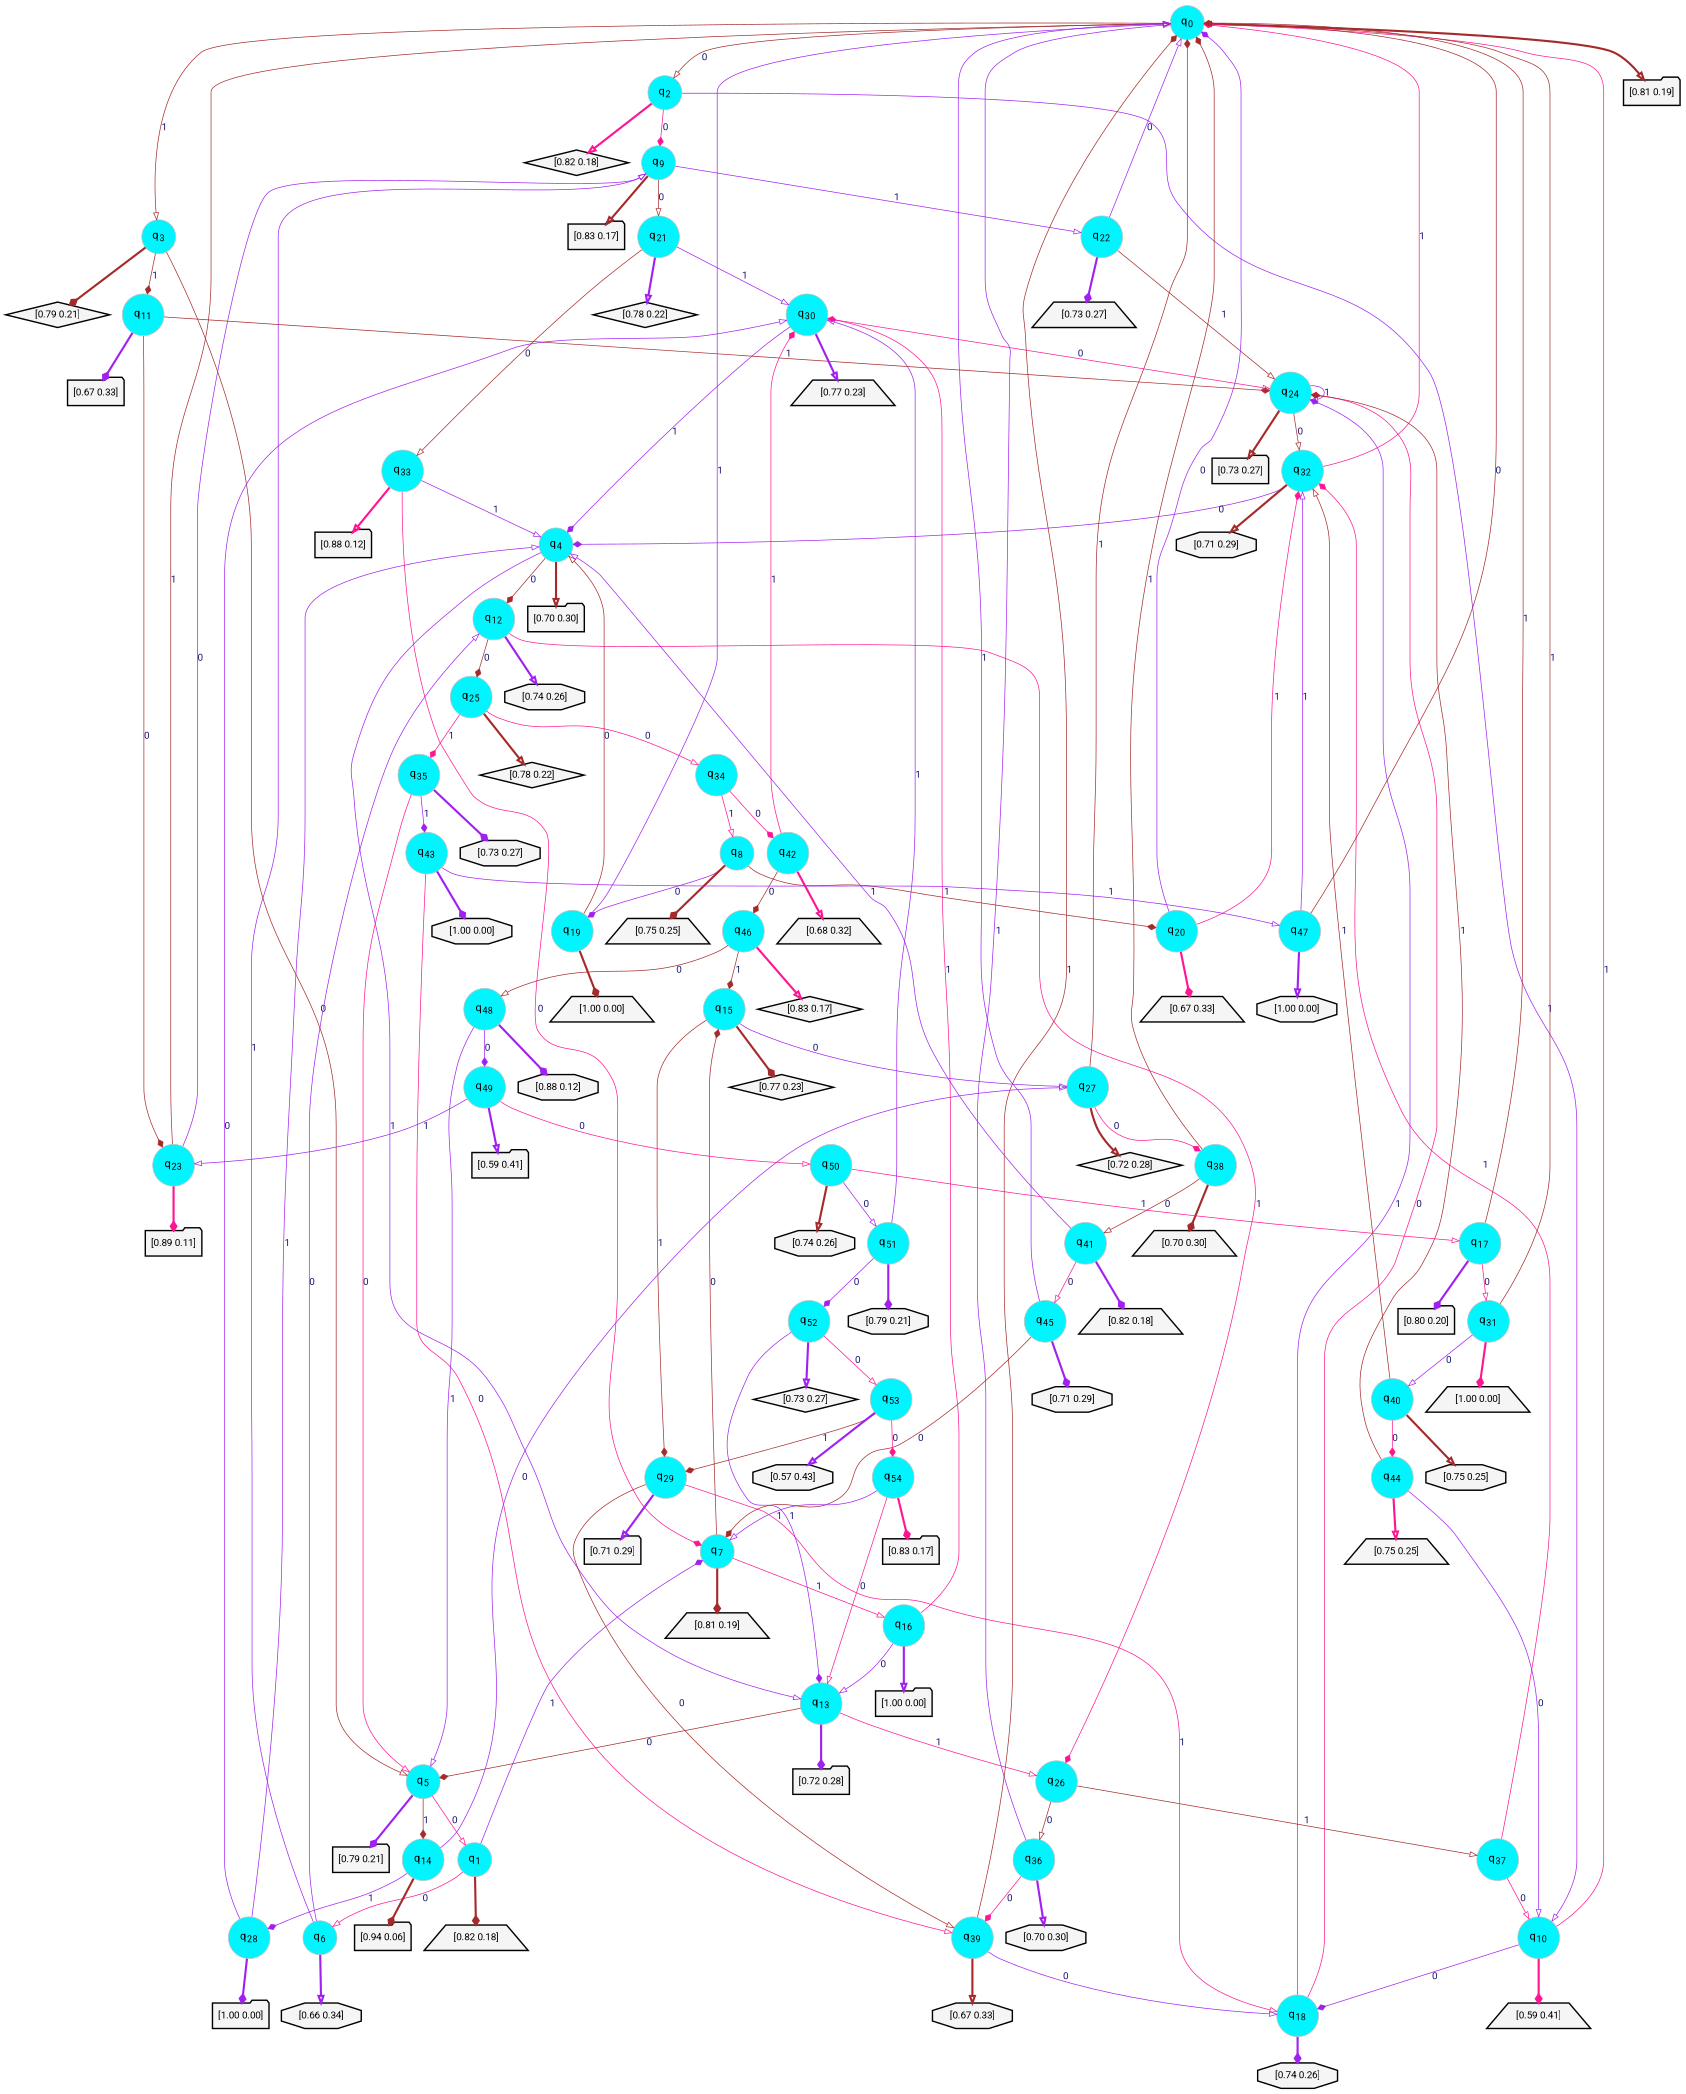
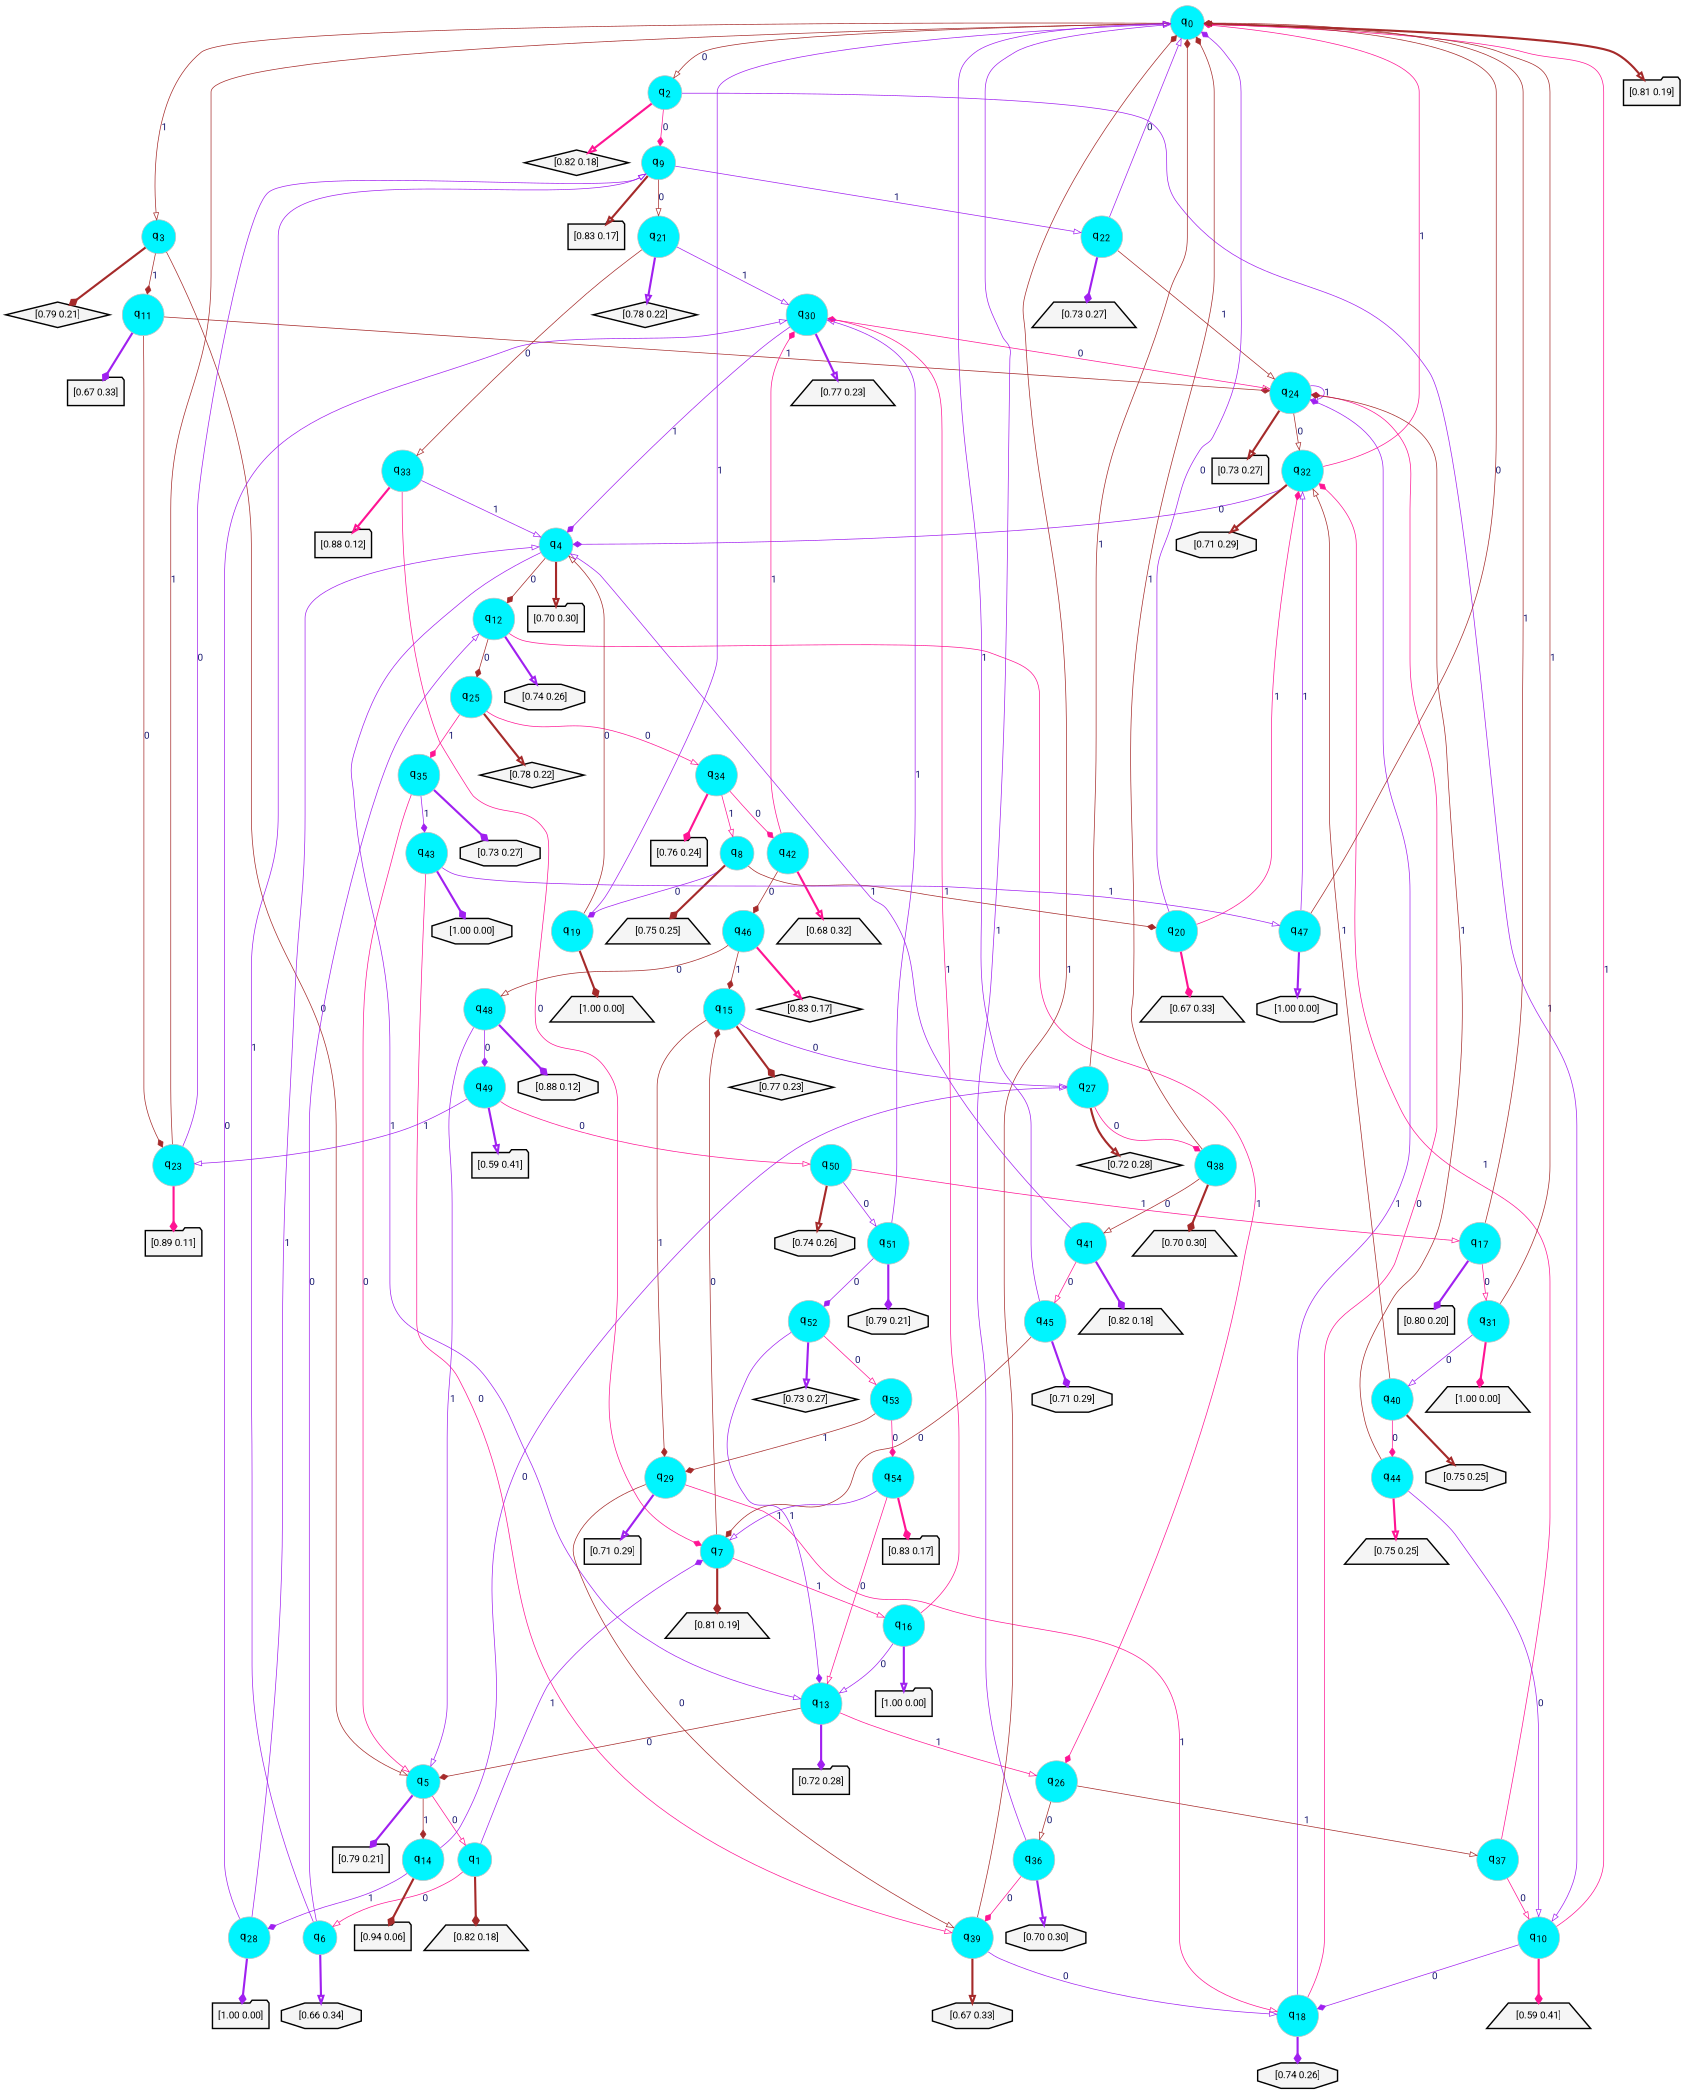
none -> (679, 853)
(793, 1477) -> none
